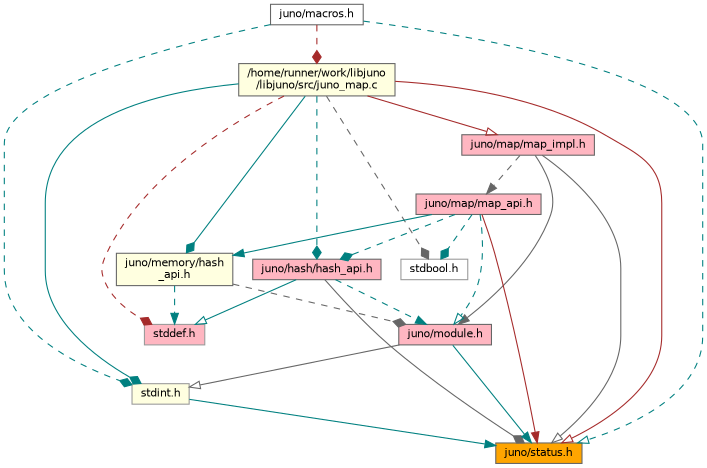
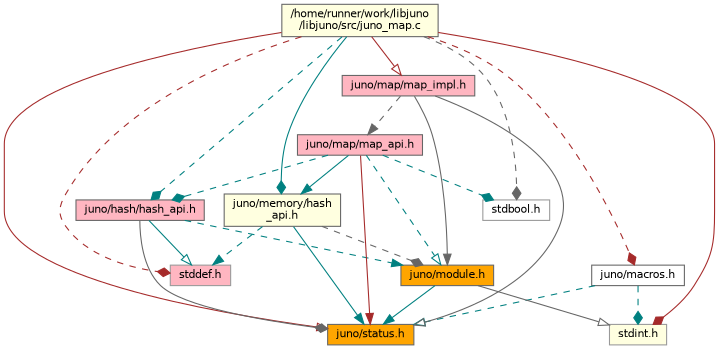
(317, 38) -> (552, 121)
(49, 184) -> (677, 100)
(445, 335) -> (447, 275)
(337, 422) -> (326, 271)
